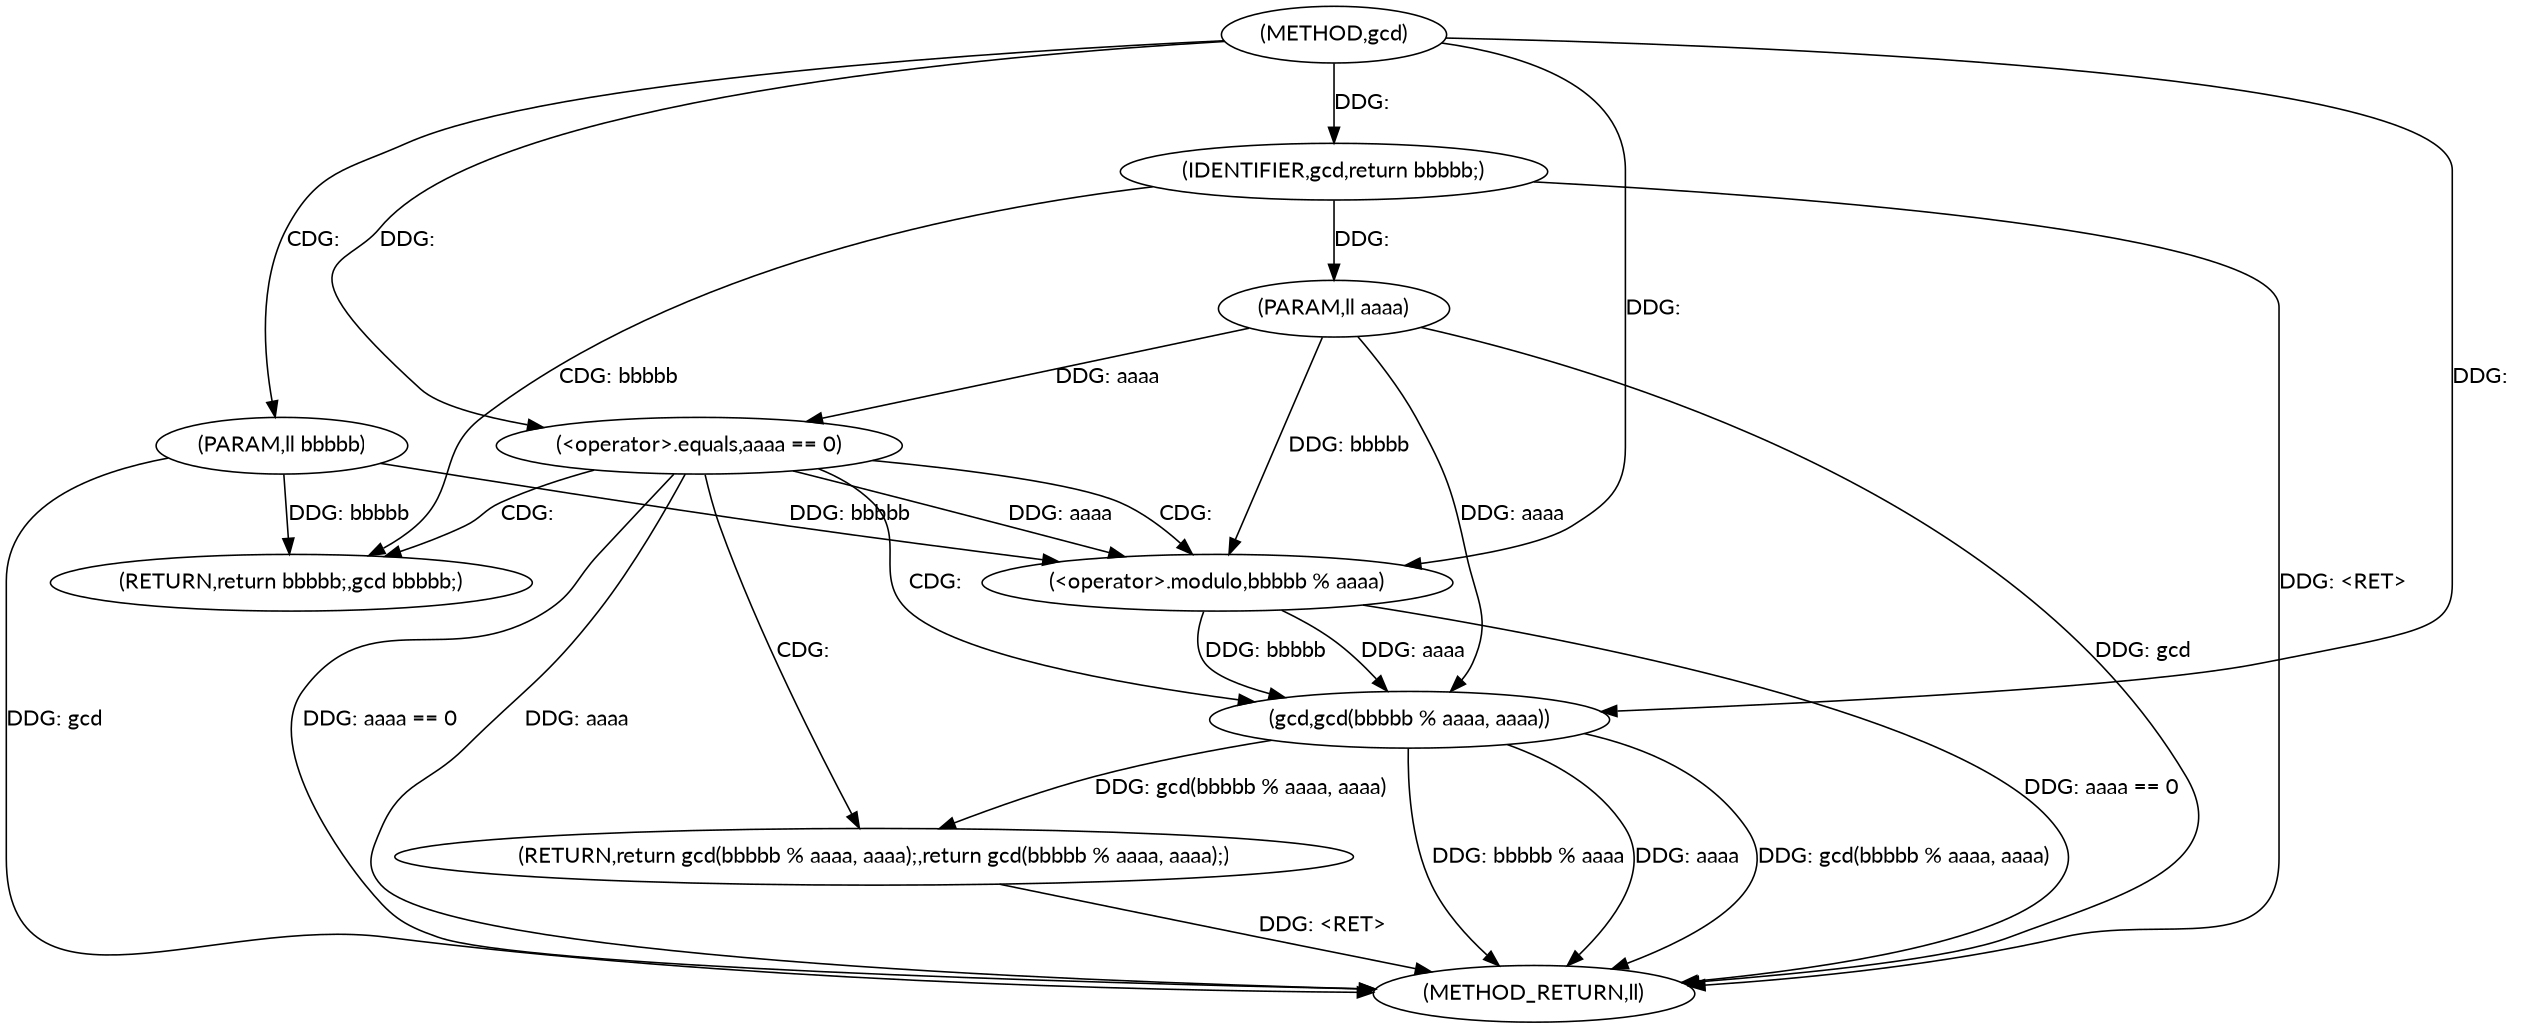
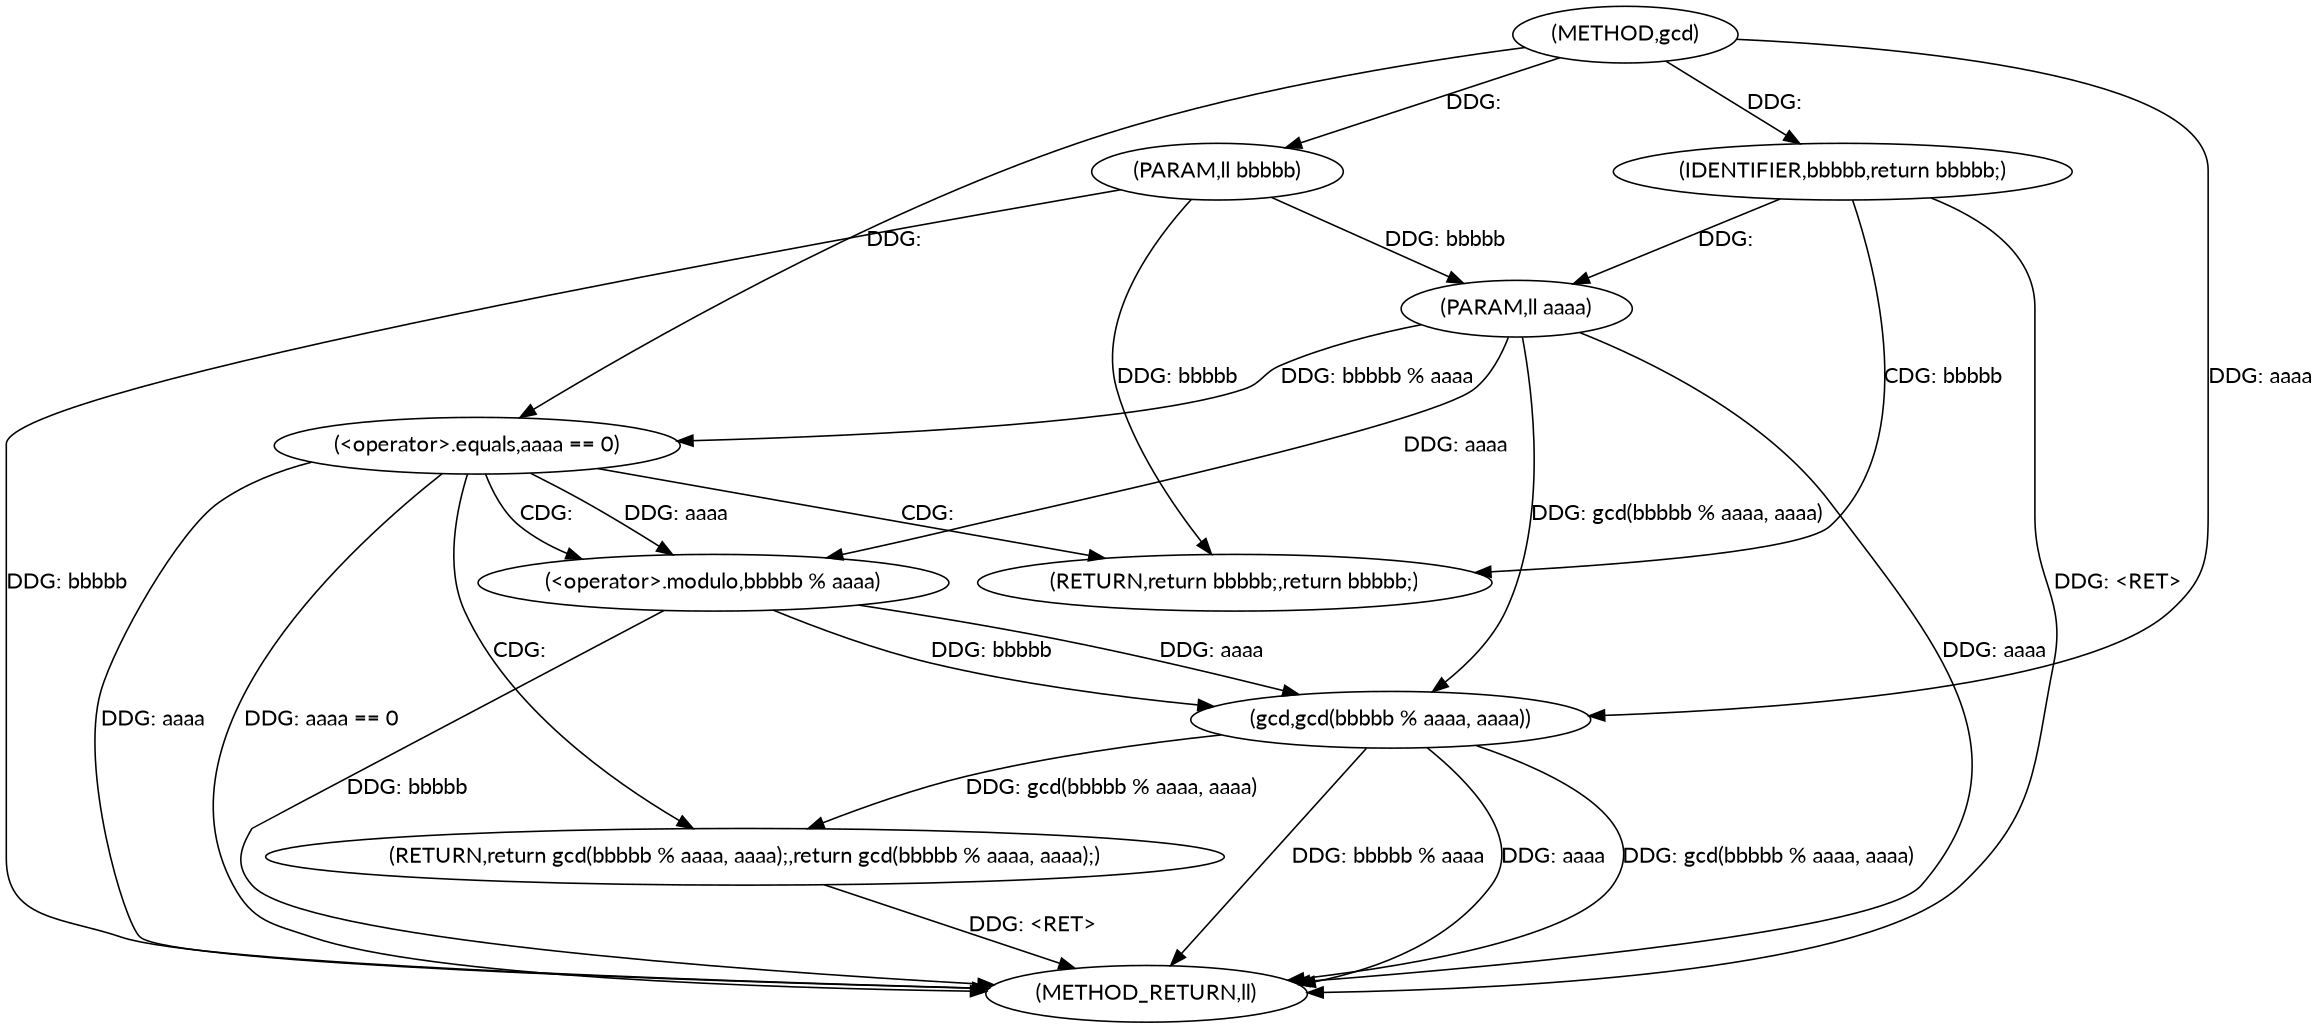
(1334, 172) -> (1843, 172)
(317, 240) -> (1477, 103)
(1625, 316) -> none
(1108, 377) -> (1377, 377)
(2484, 377) -> (2261, 377)
(1349, 446) -> (1456, 446)
(695, 512) -> (1360, 237)
(1513, 514) -> (1677, 514)
(291, 583) -> (1235, 583)
(981, 647) -> none
(2143, 651) -> (1995, 651)
(54, 720) -> (67, 583)
(2102, 788) -> (407, 788)
